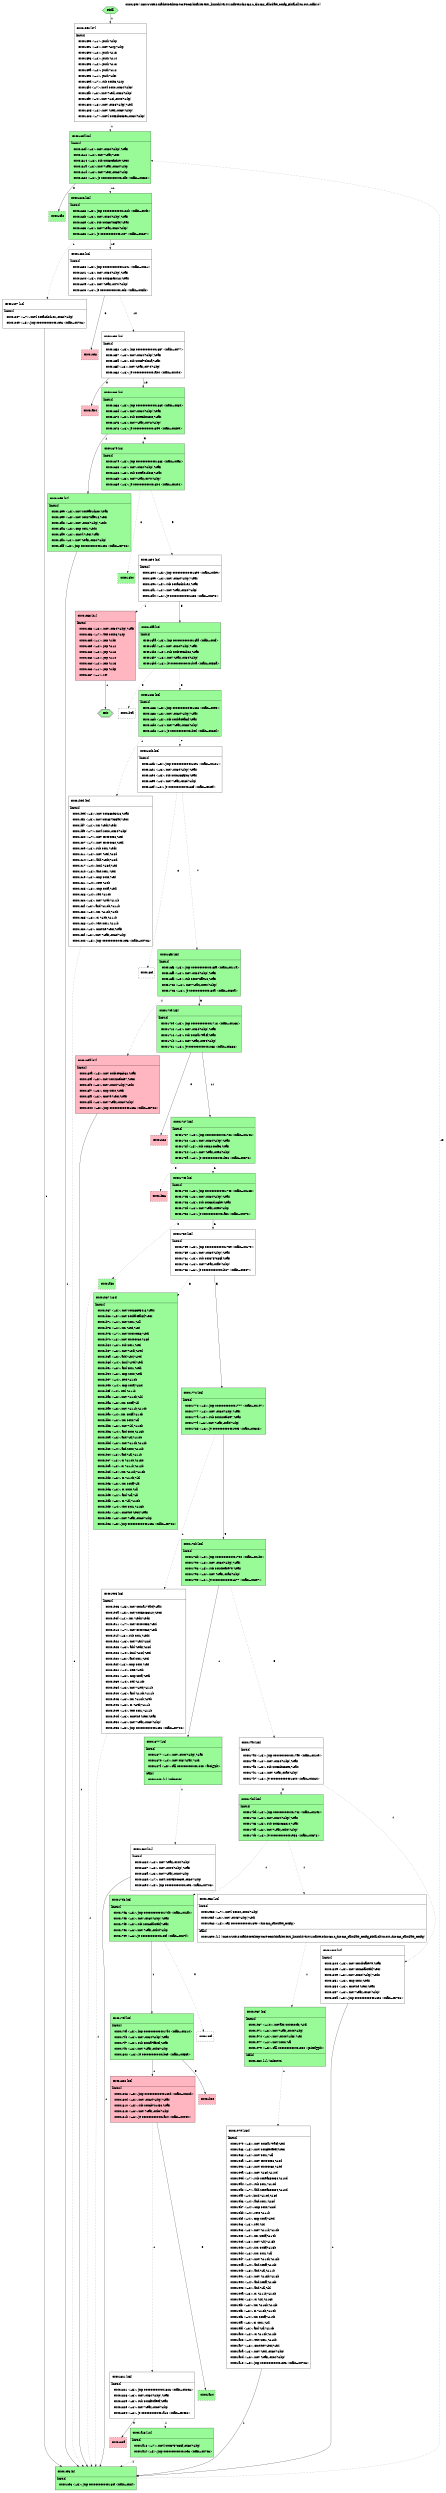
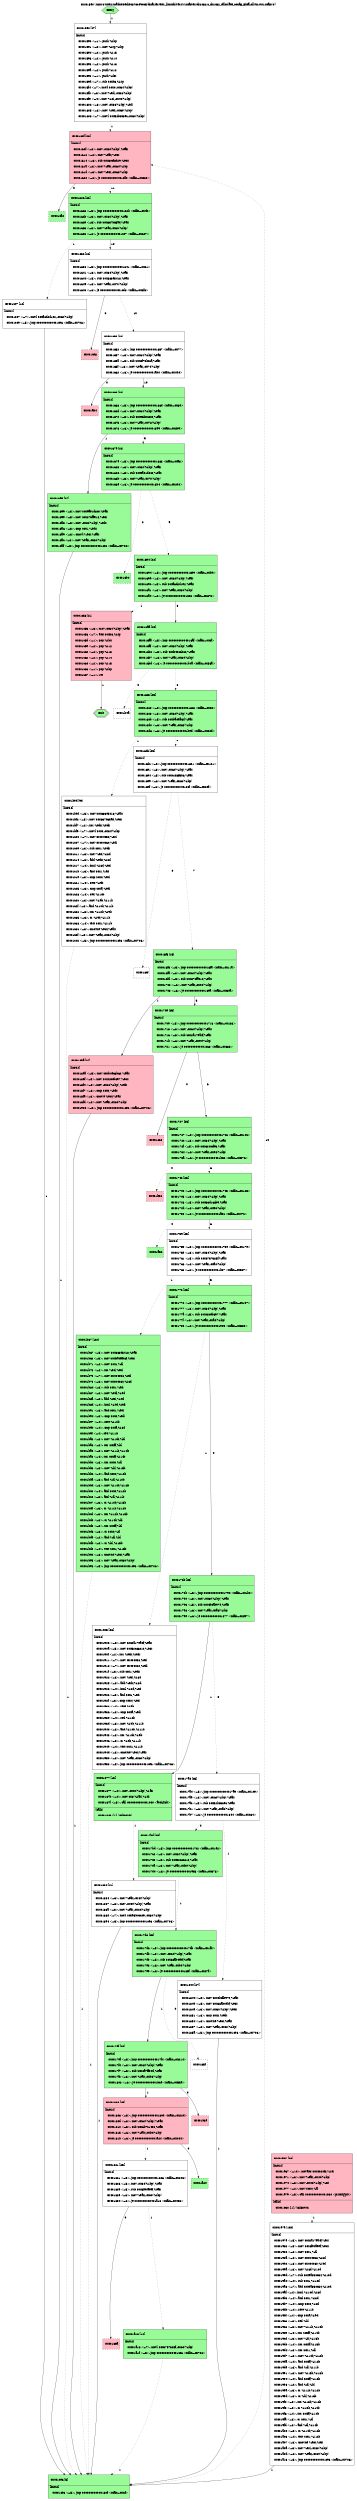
(110, 10) -> (110, 10)
(110, 157) -> (110, 157)
(180, 578) -> (176, 578)
(143, 1023) -> (138, 1023)
(212, 1085) -> (207, 1085)
(190, 1284) -> (171, 1280)
(88, 1874) -> (80, 2022)
(312, 1918) -> none
(285, 2037) -> (312, 2183)
